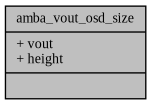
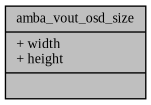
(35, 44) -> (39, 44)
